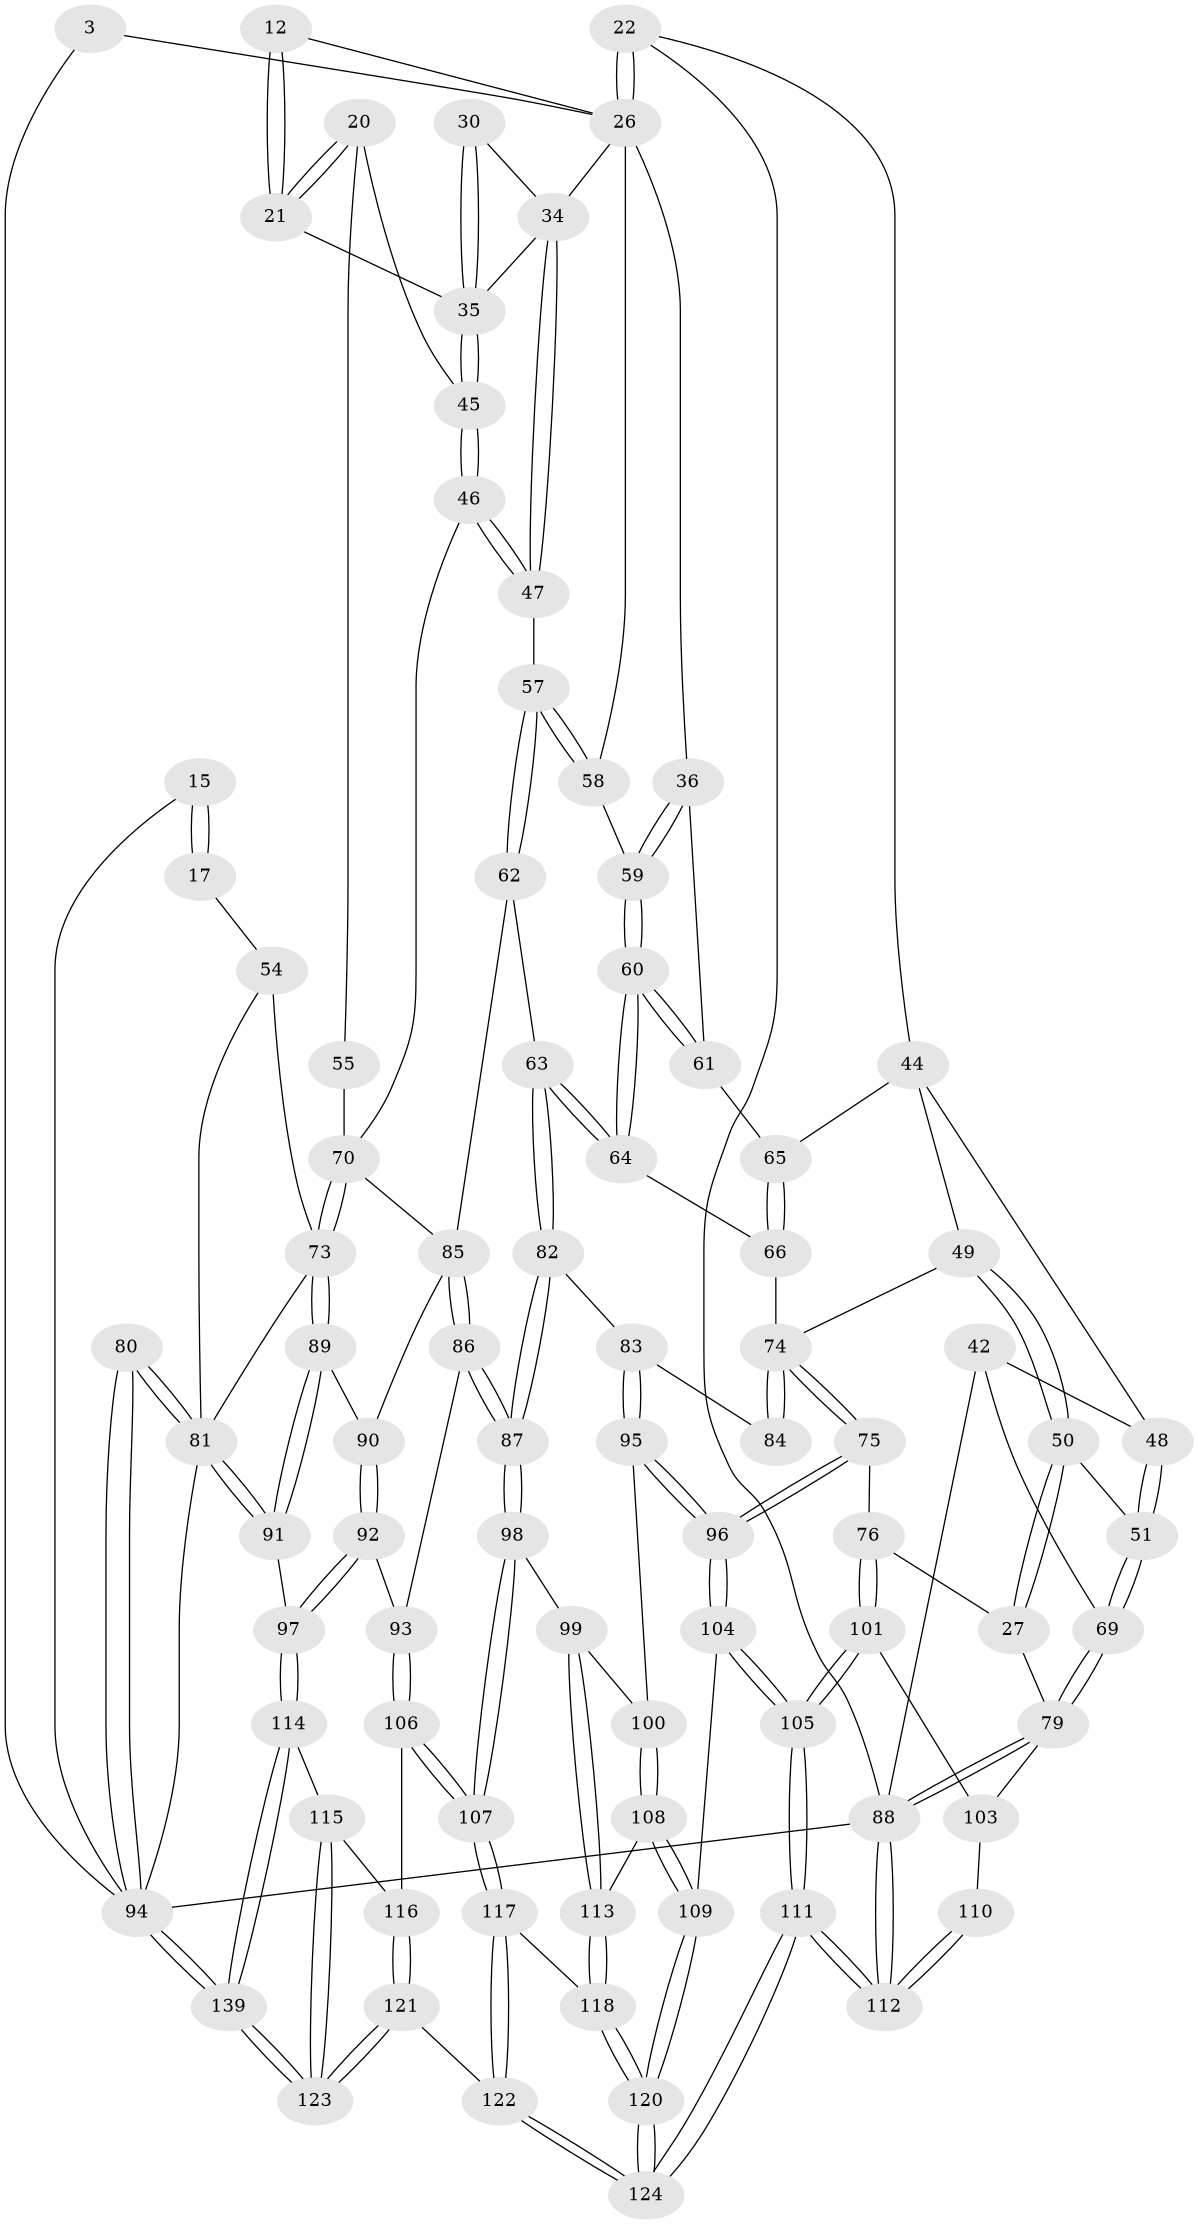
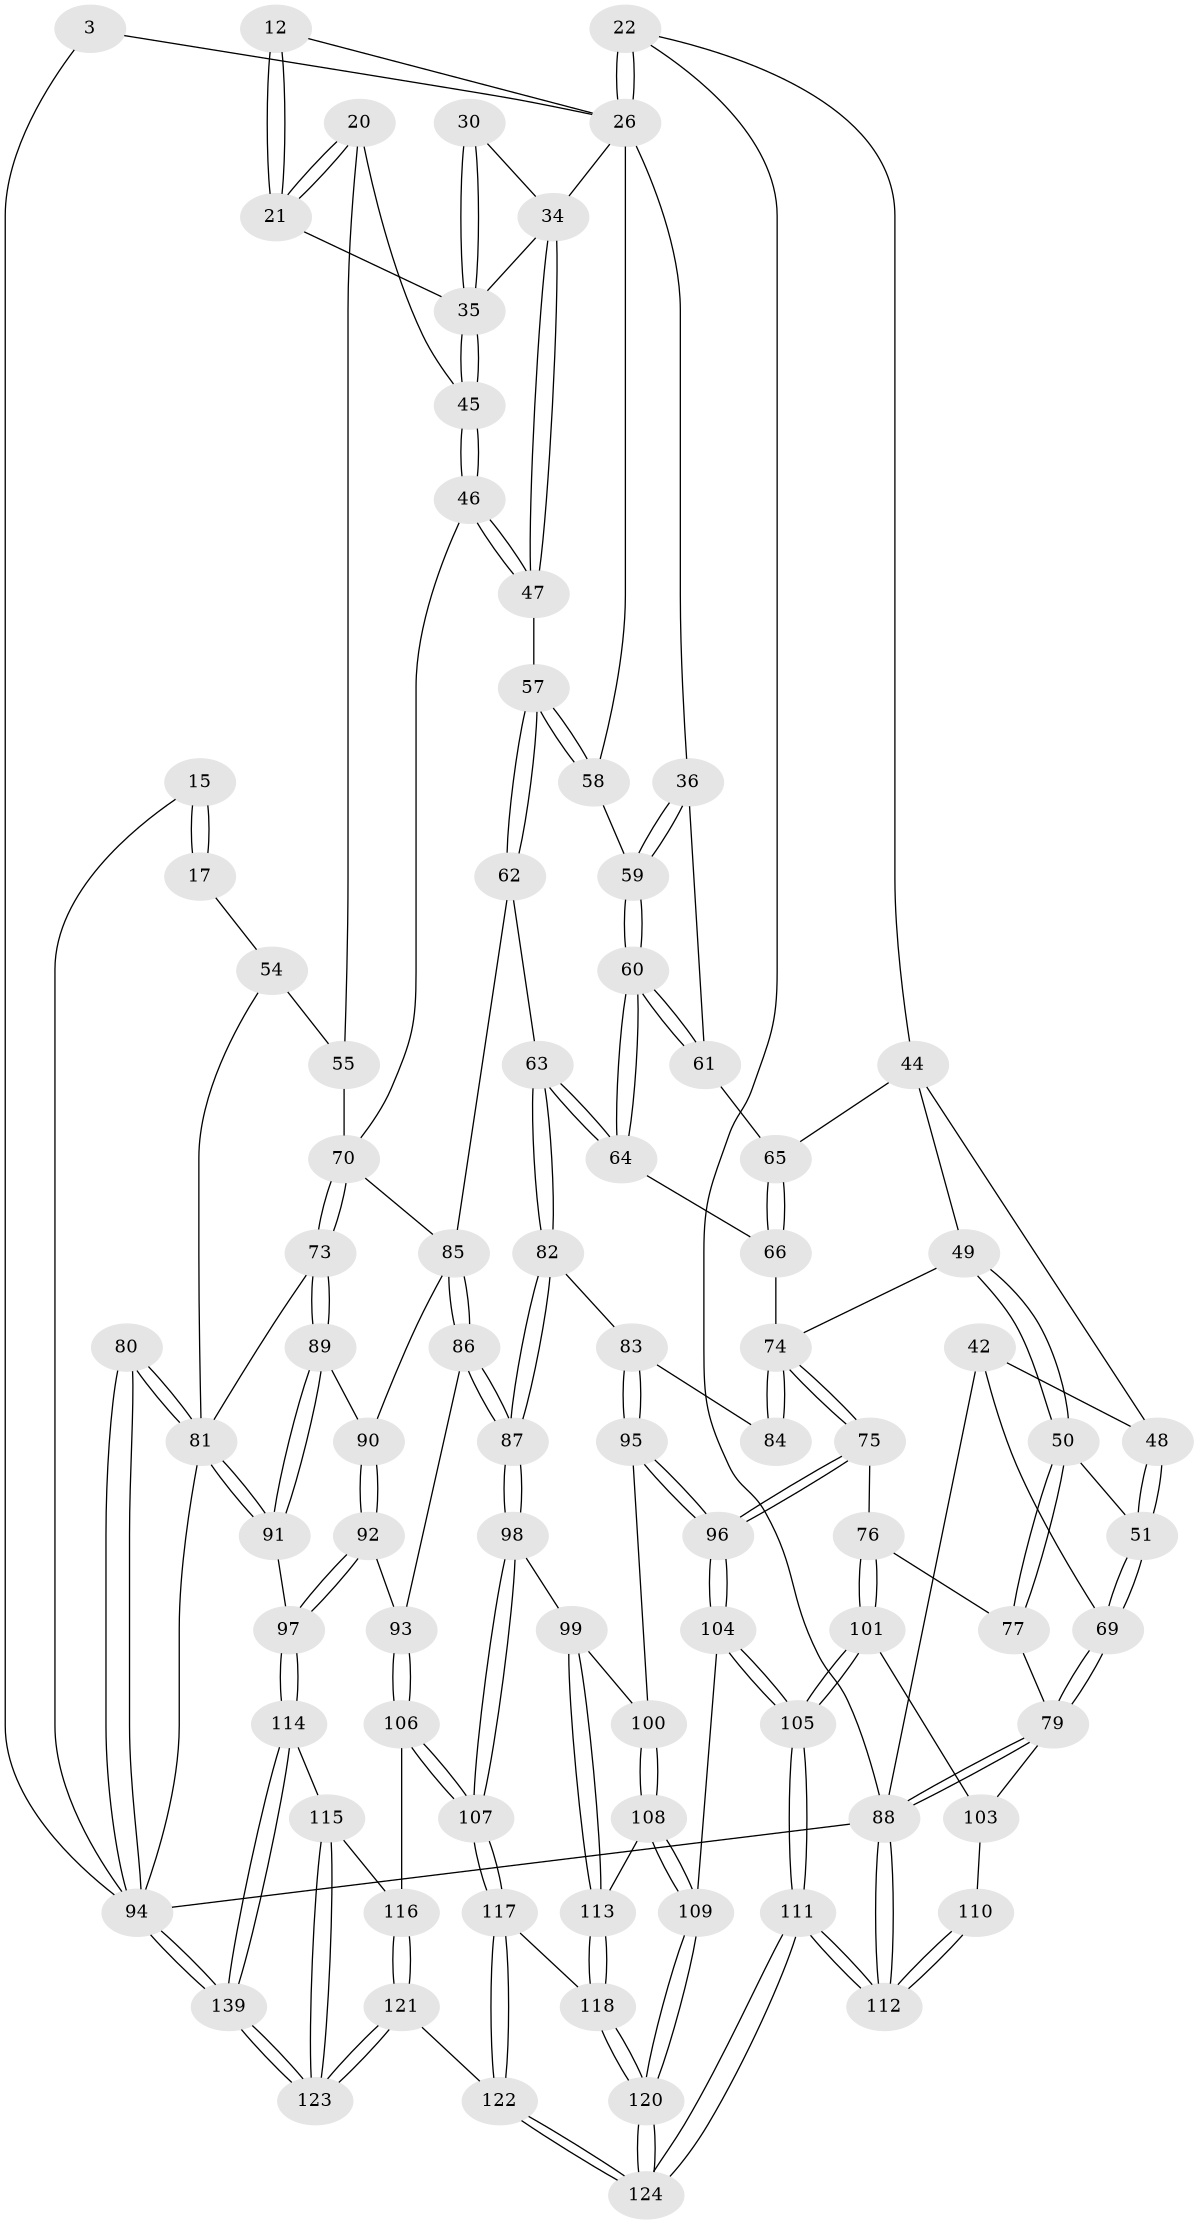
(285, 1114) -> (308, 1018)
(1014, 1630) -> (1014, 1630)
